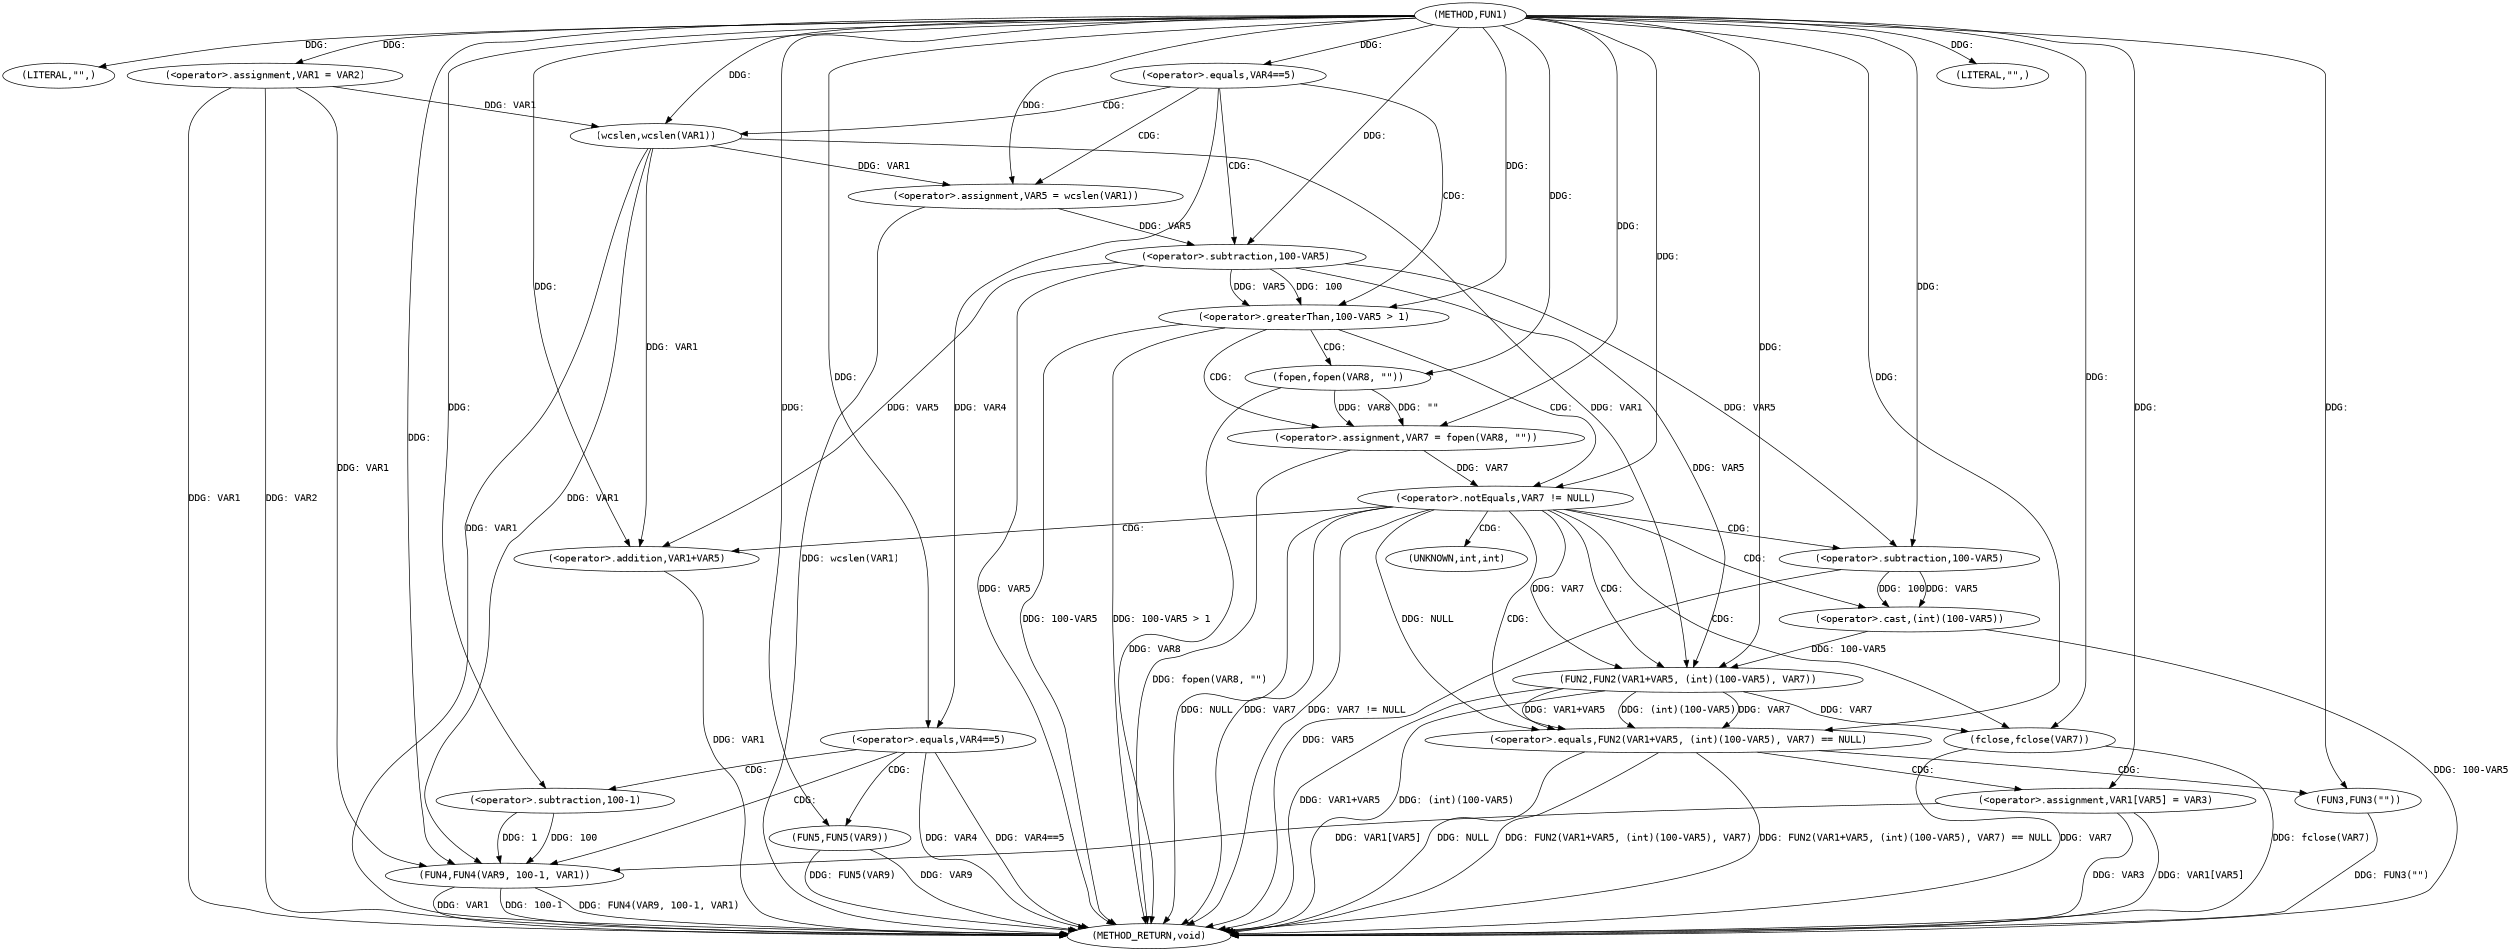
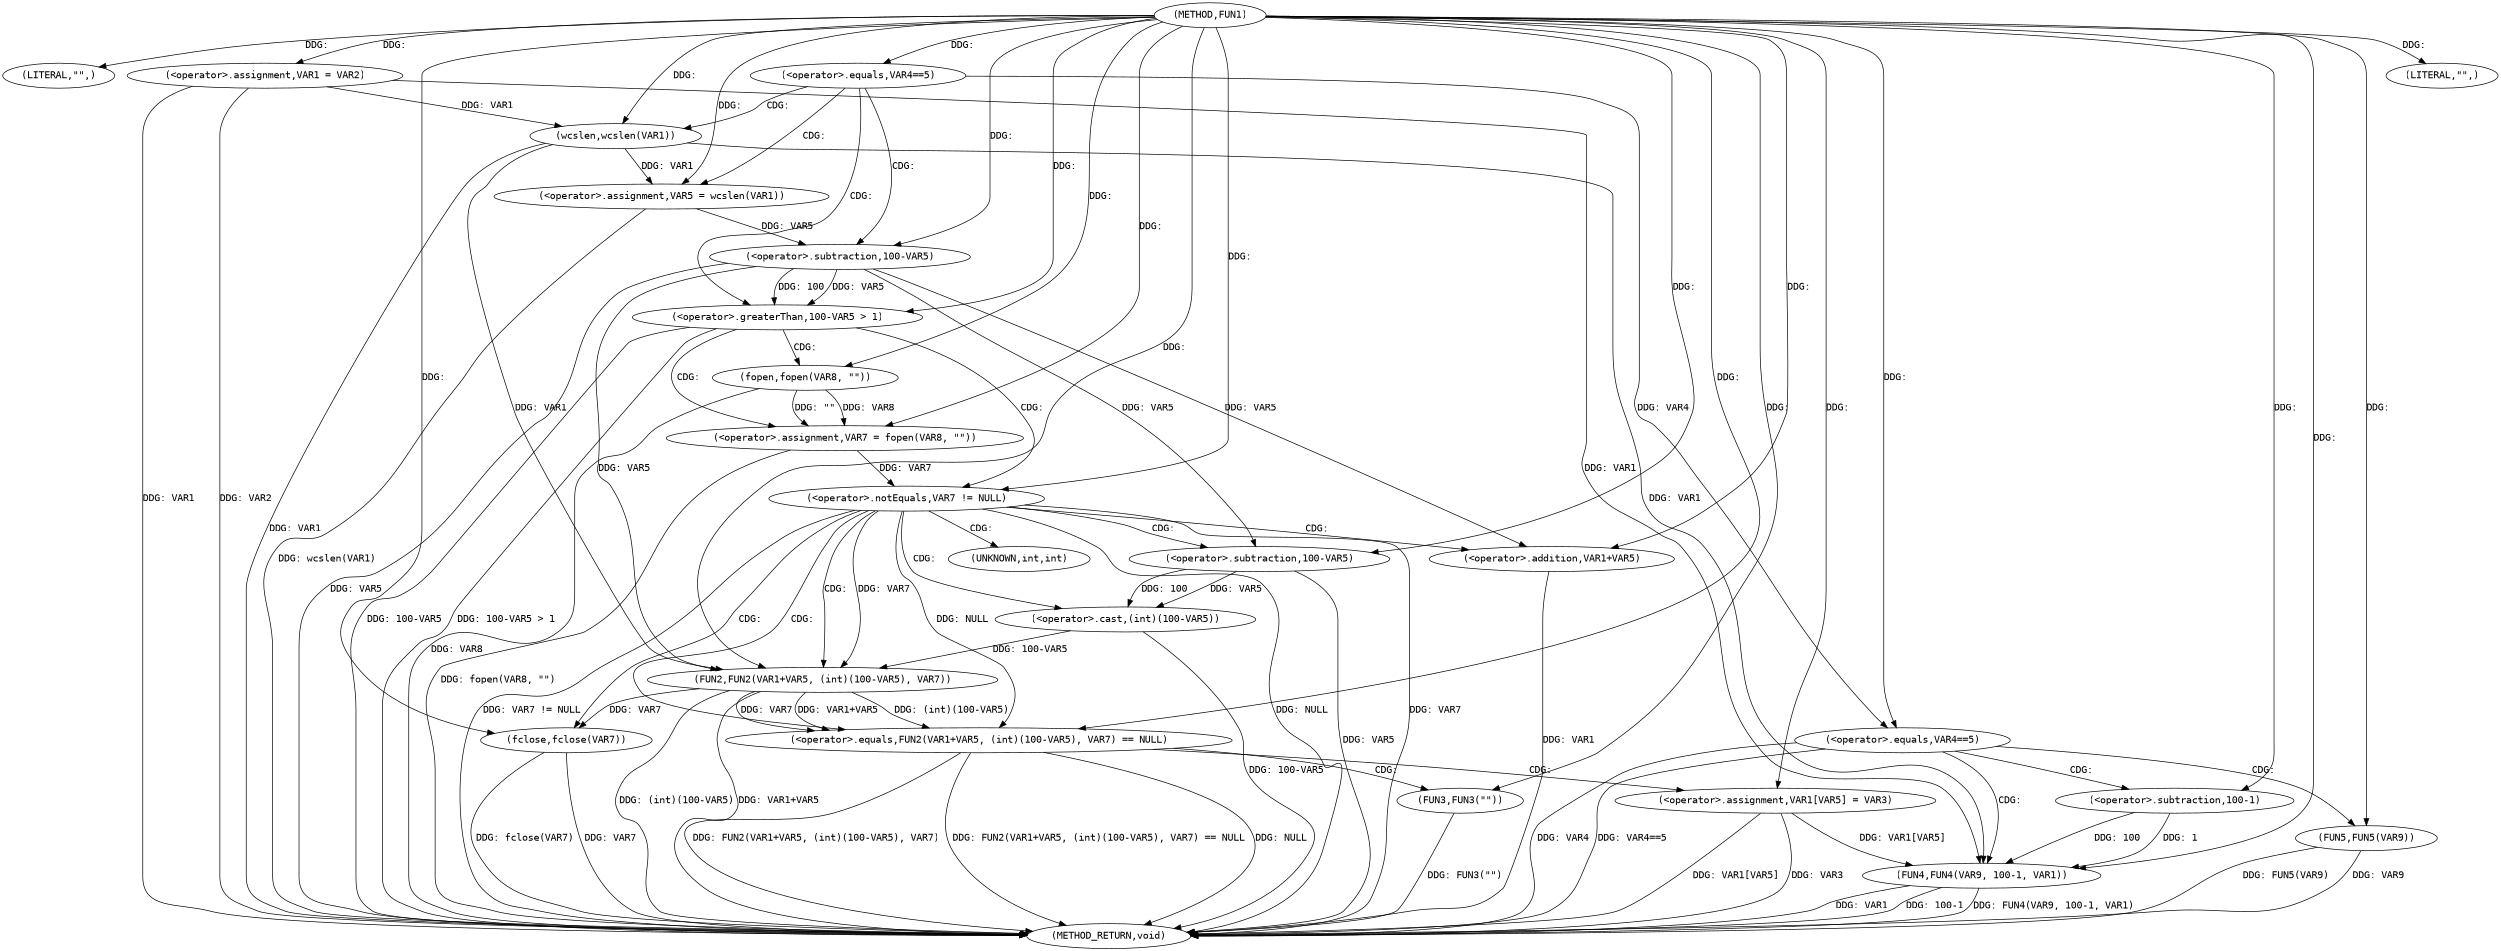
(646, 344) -> none
